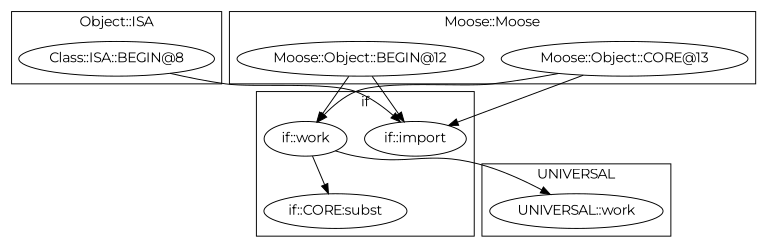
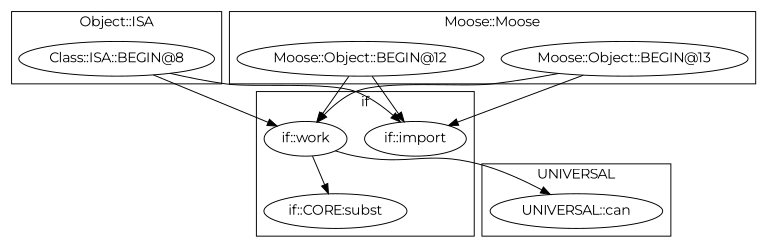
(625, 59) -> (625, 59)
none -> (211, 99)
(576, 211) -> (576, 211)
